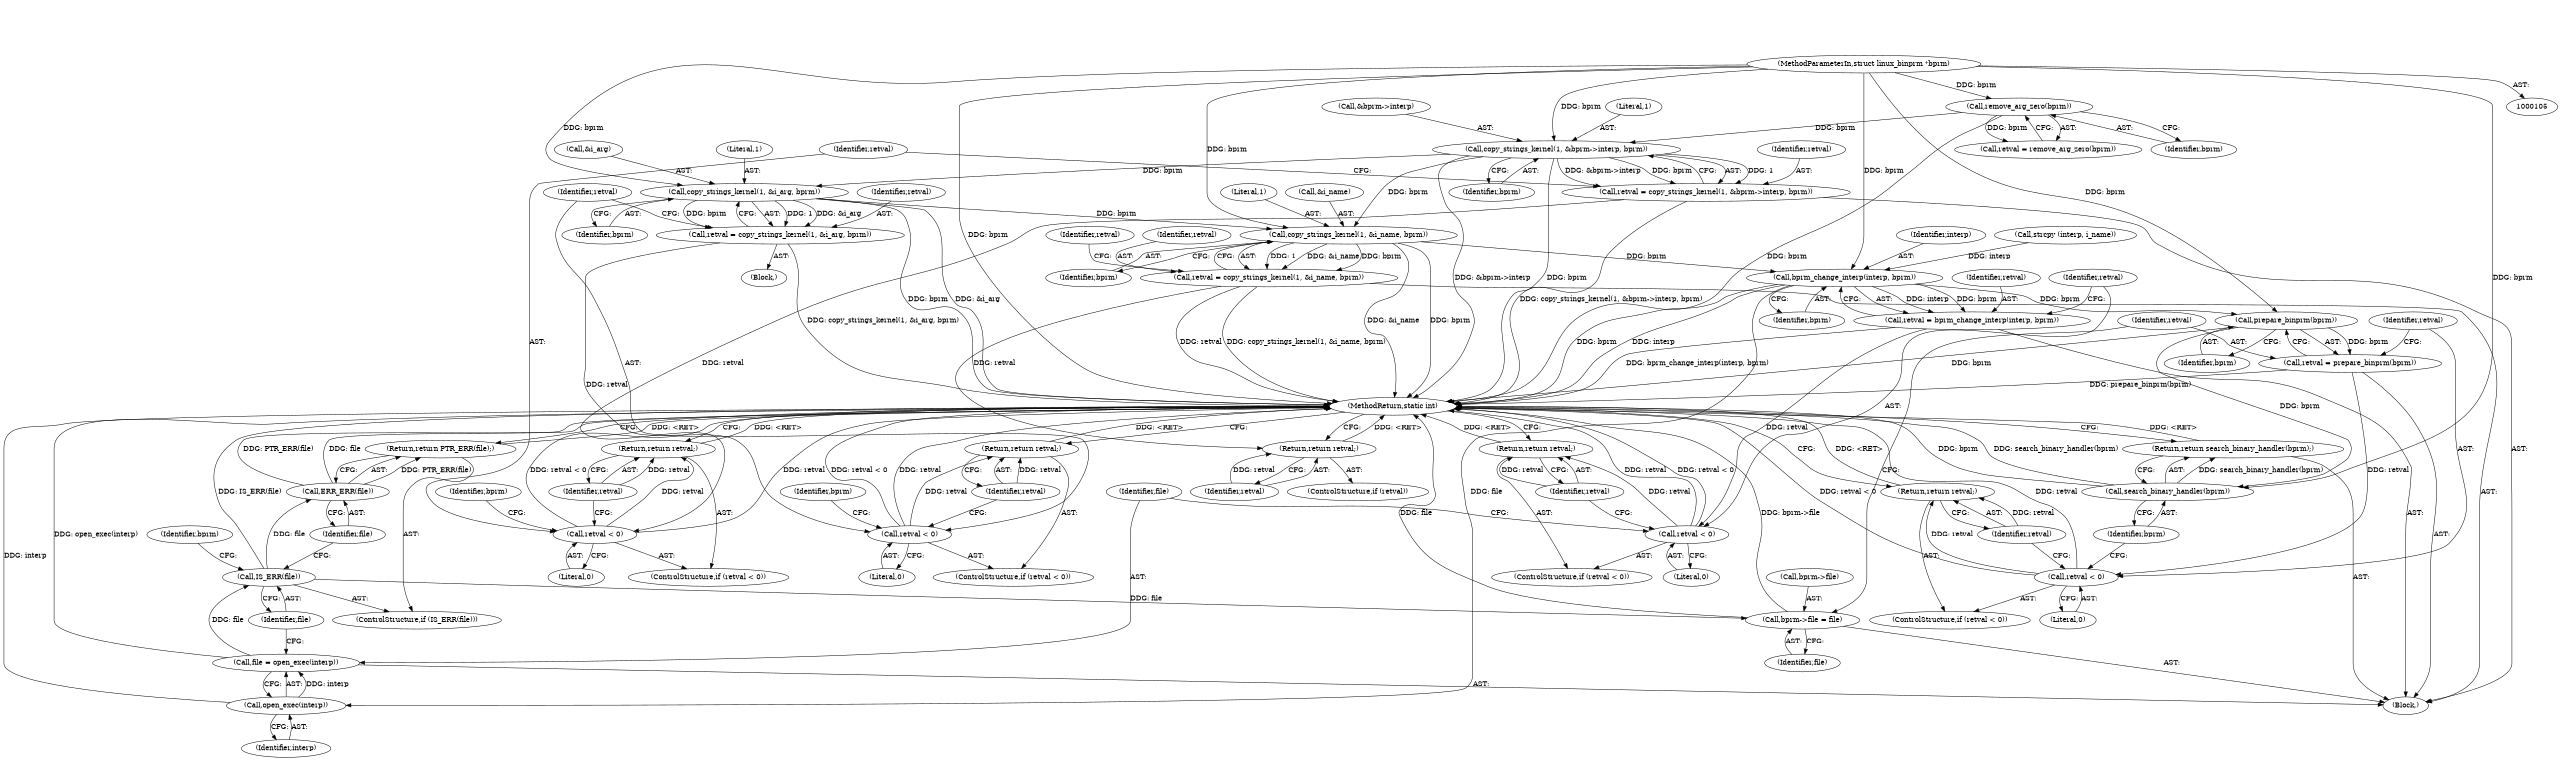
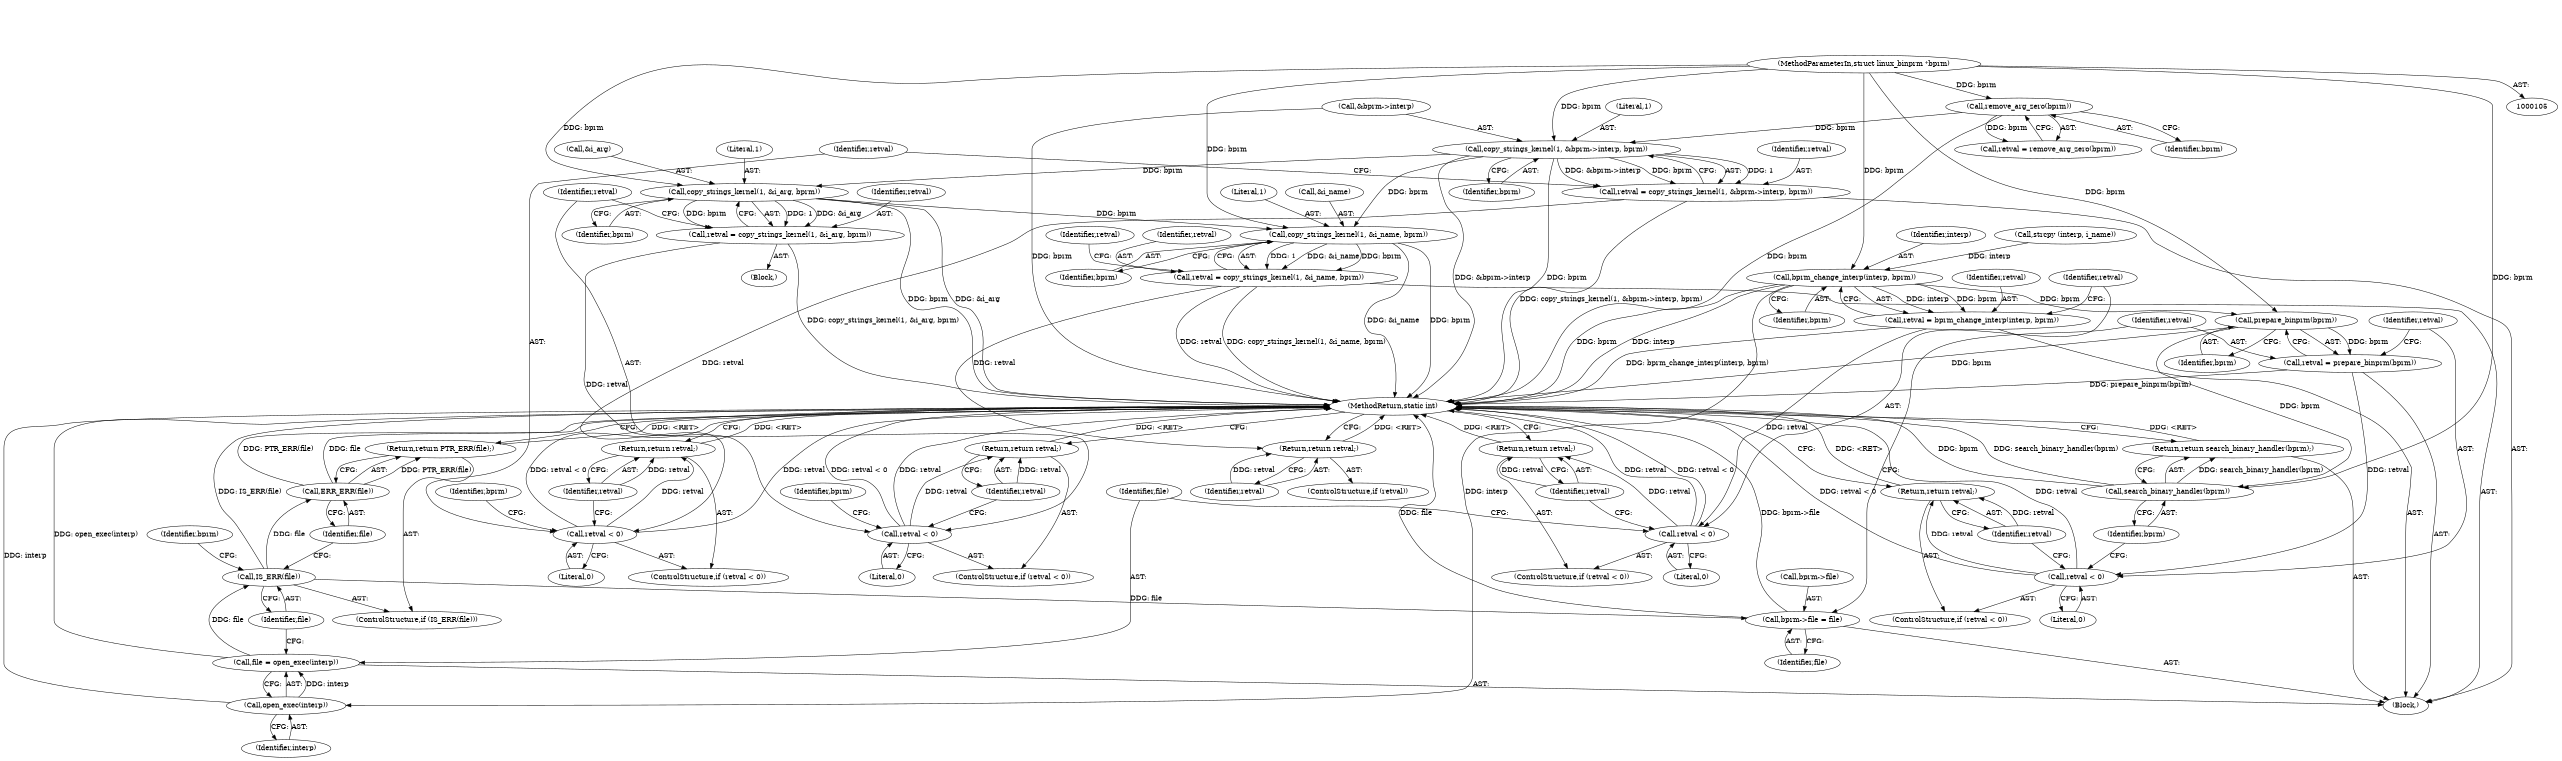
(1077, 91) -> (1032, 239)
(1596, 257) -> none
(1487, 492) -> (1487, 492)
